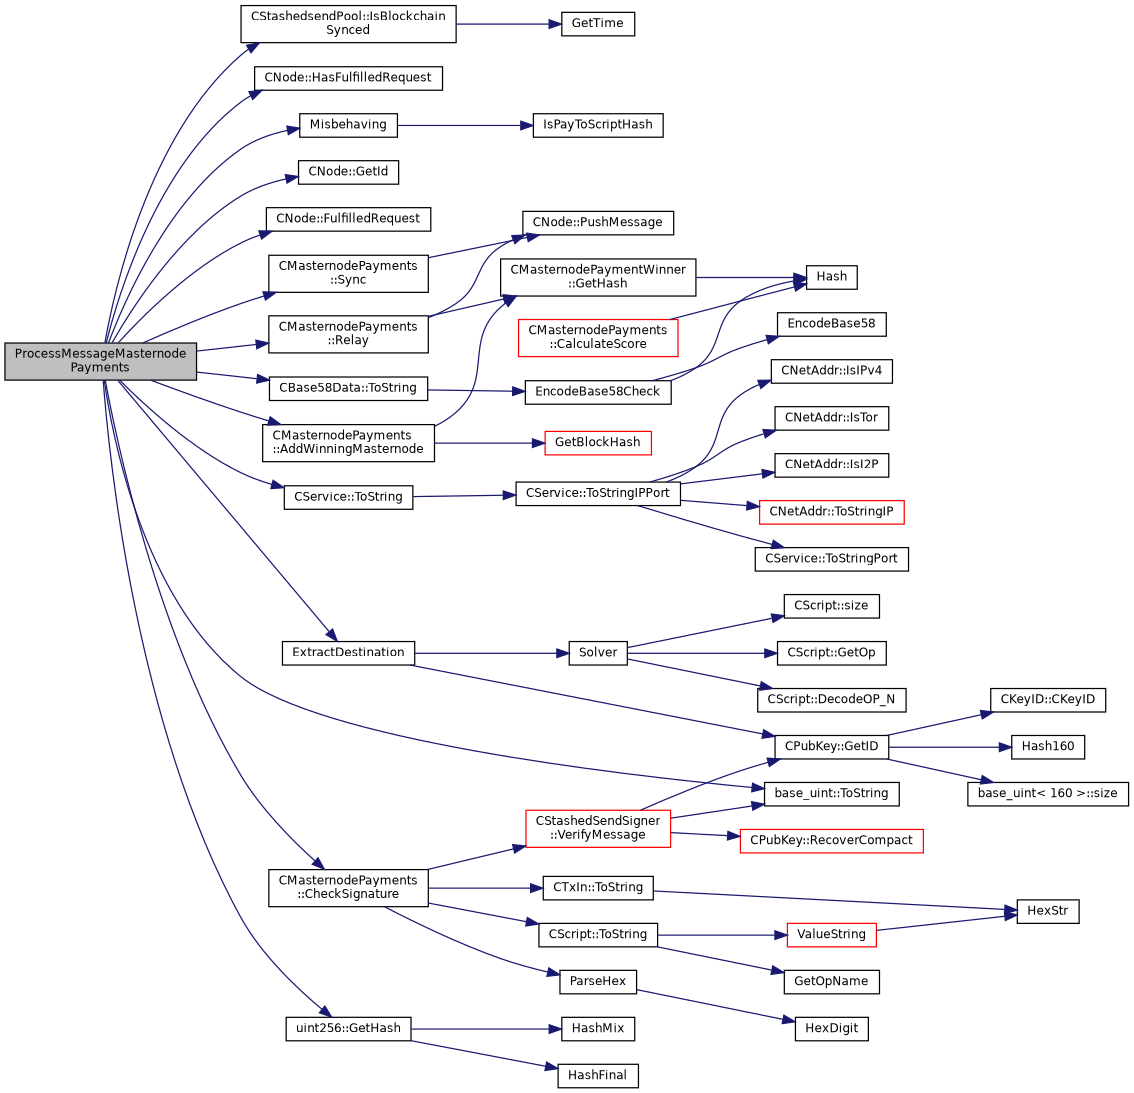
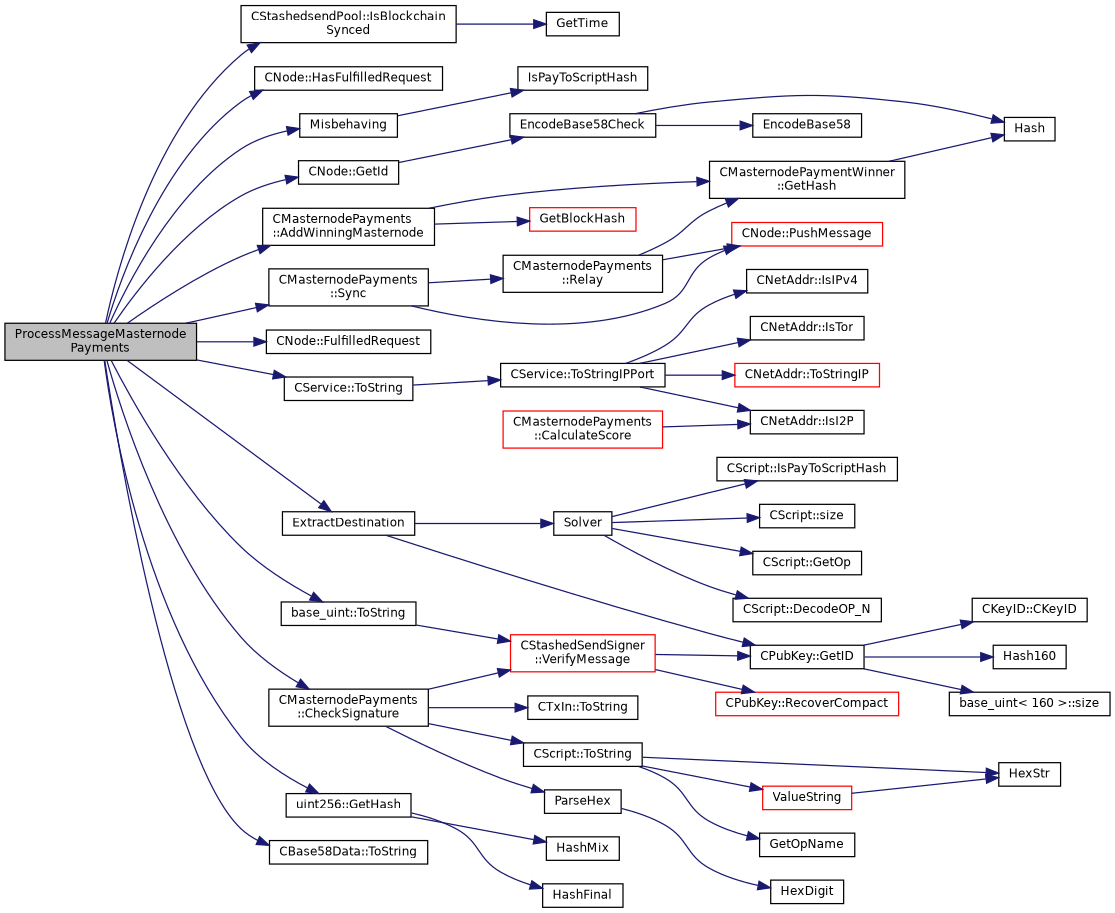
(598, 223) -> (807, 234)
(723, 306) -> (700, 426)
(226, 348) -> (460, 281)
(462, 390) -> (455, 151)
none -> (807, 469)
(832, 559) -> none
(711, 812) -> (457, 632)
(829, 900) -> (814, 765)
